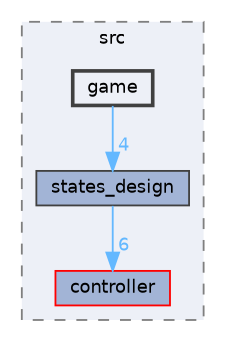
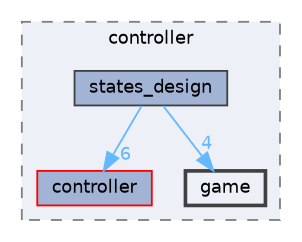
(113, 39) -> (151, 39)
(113, 129) -> (183, 131)
